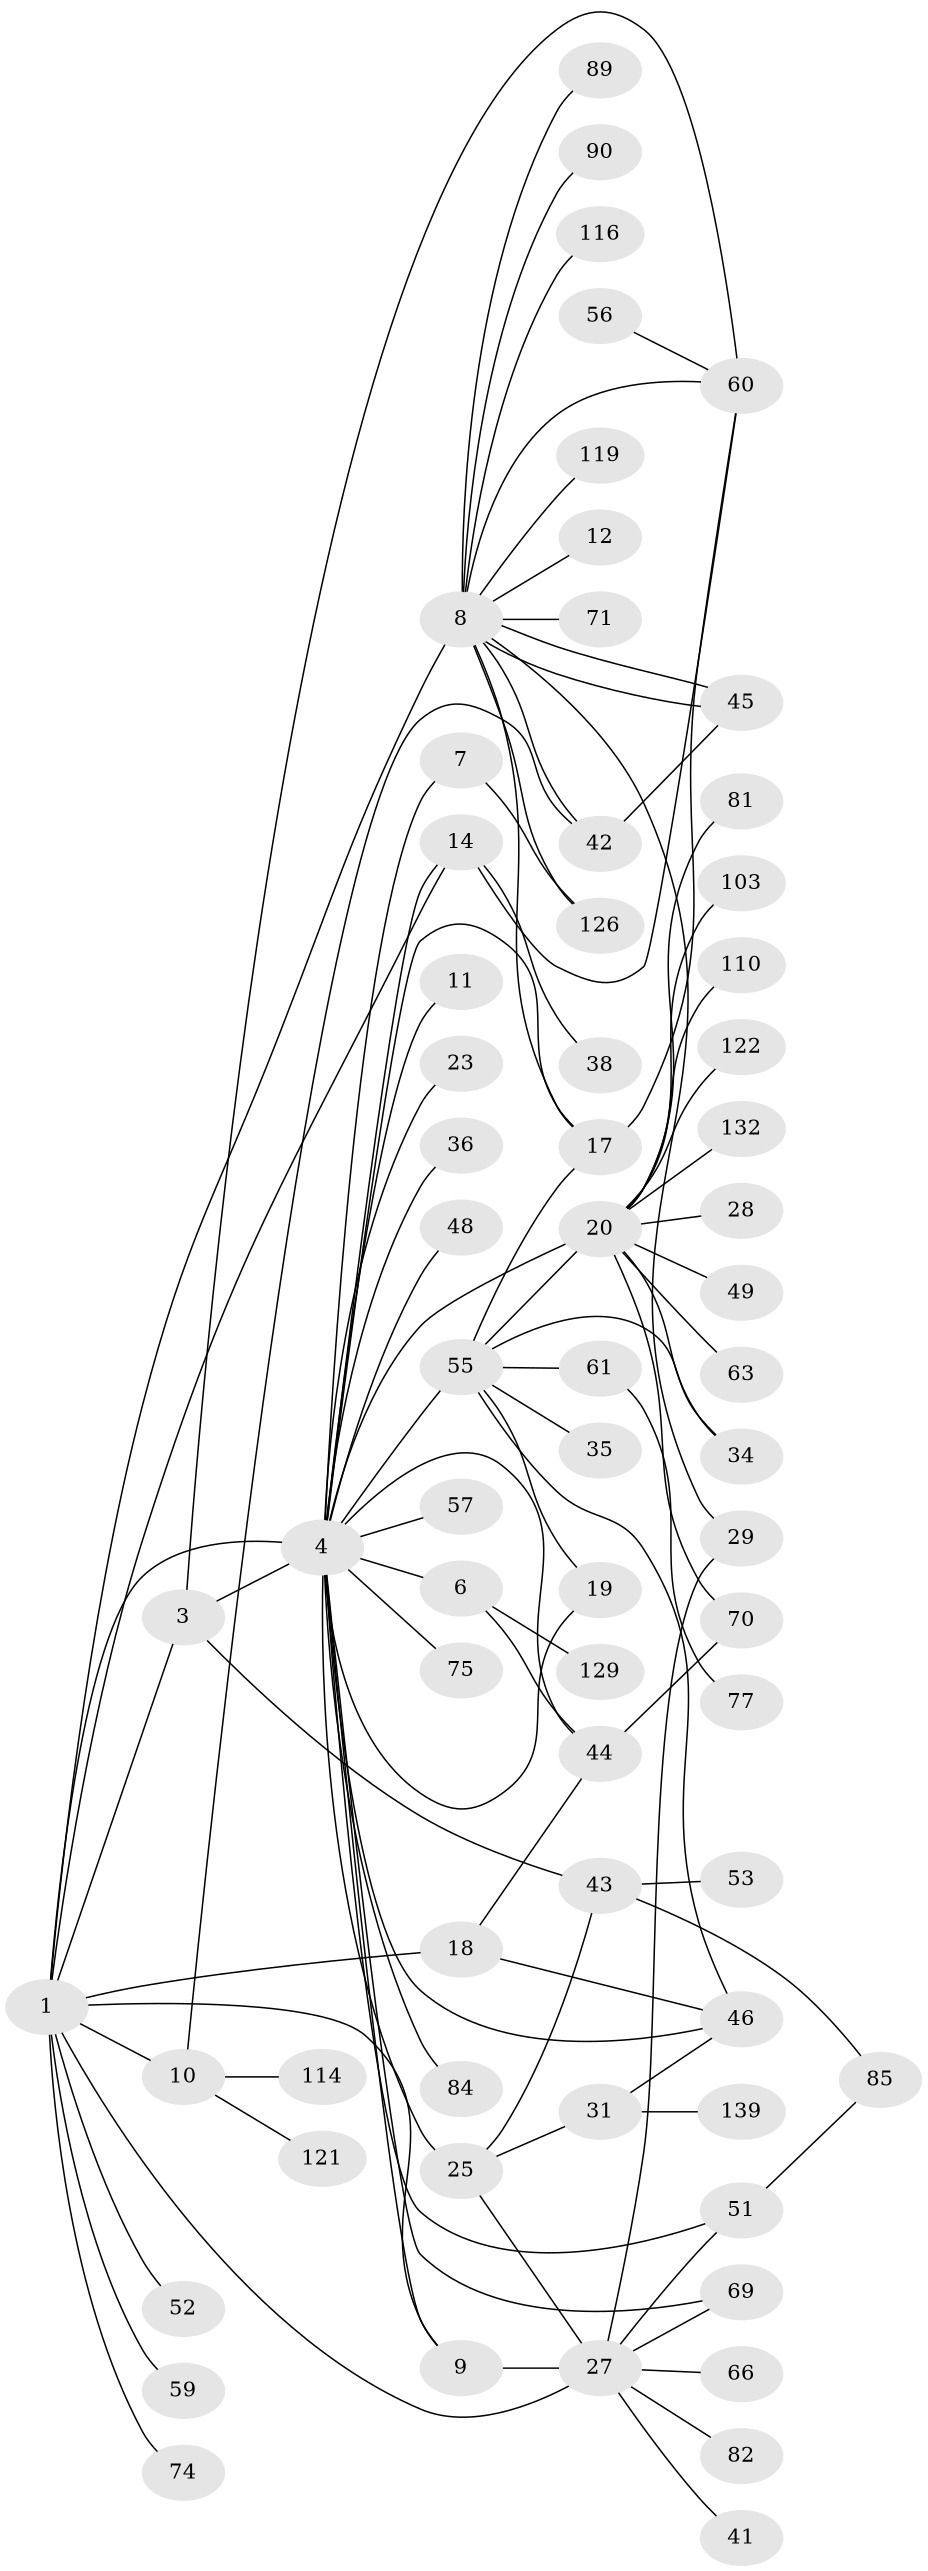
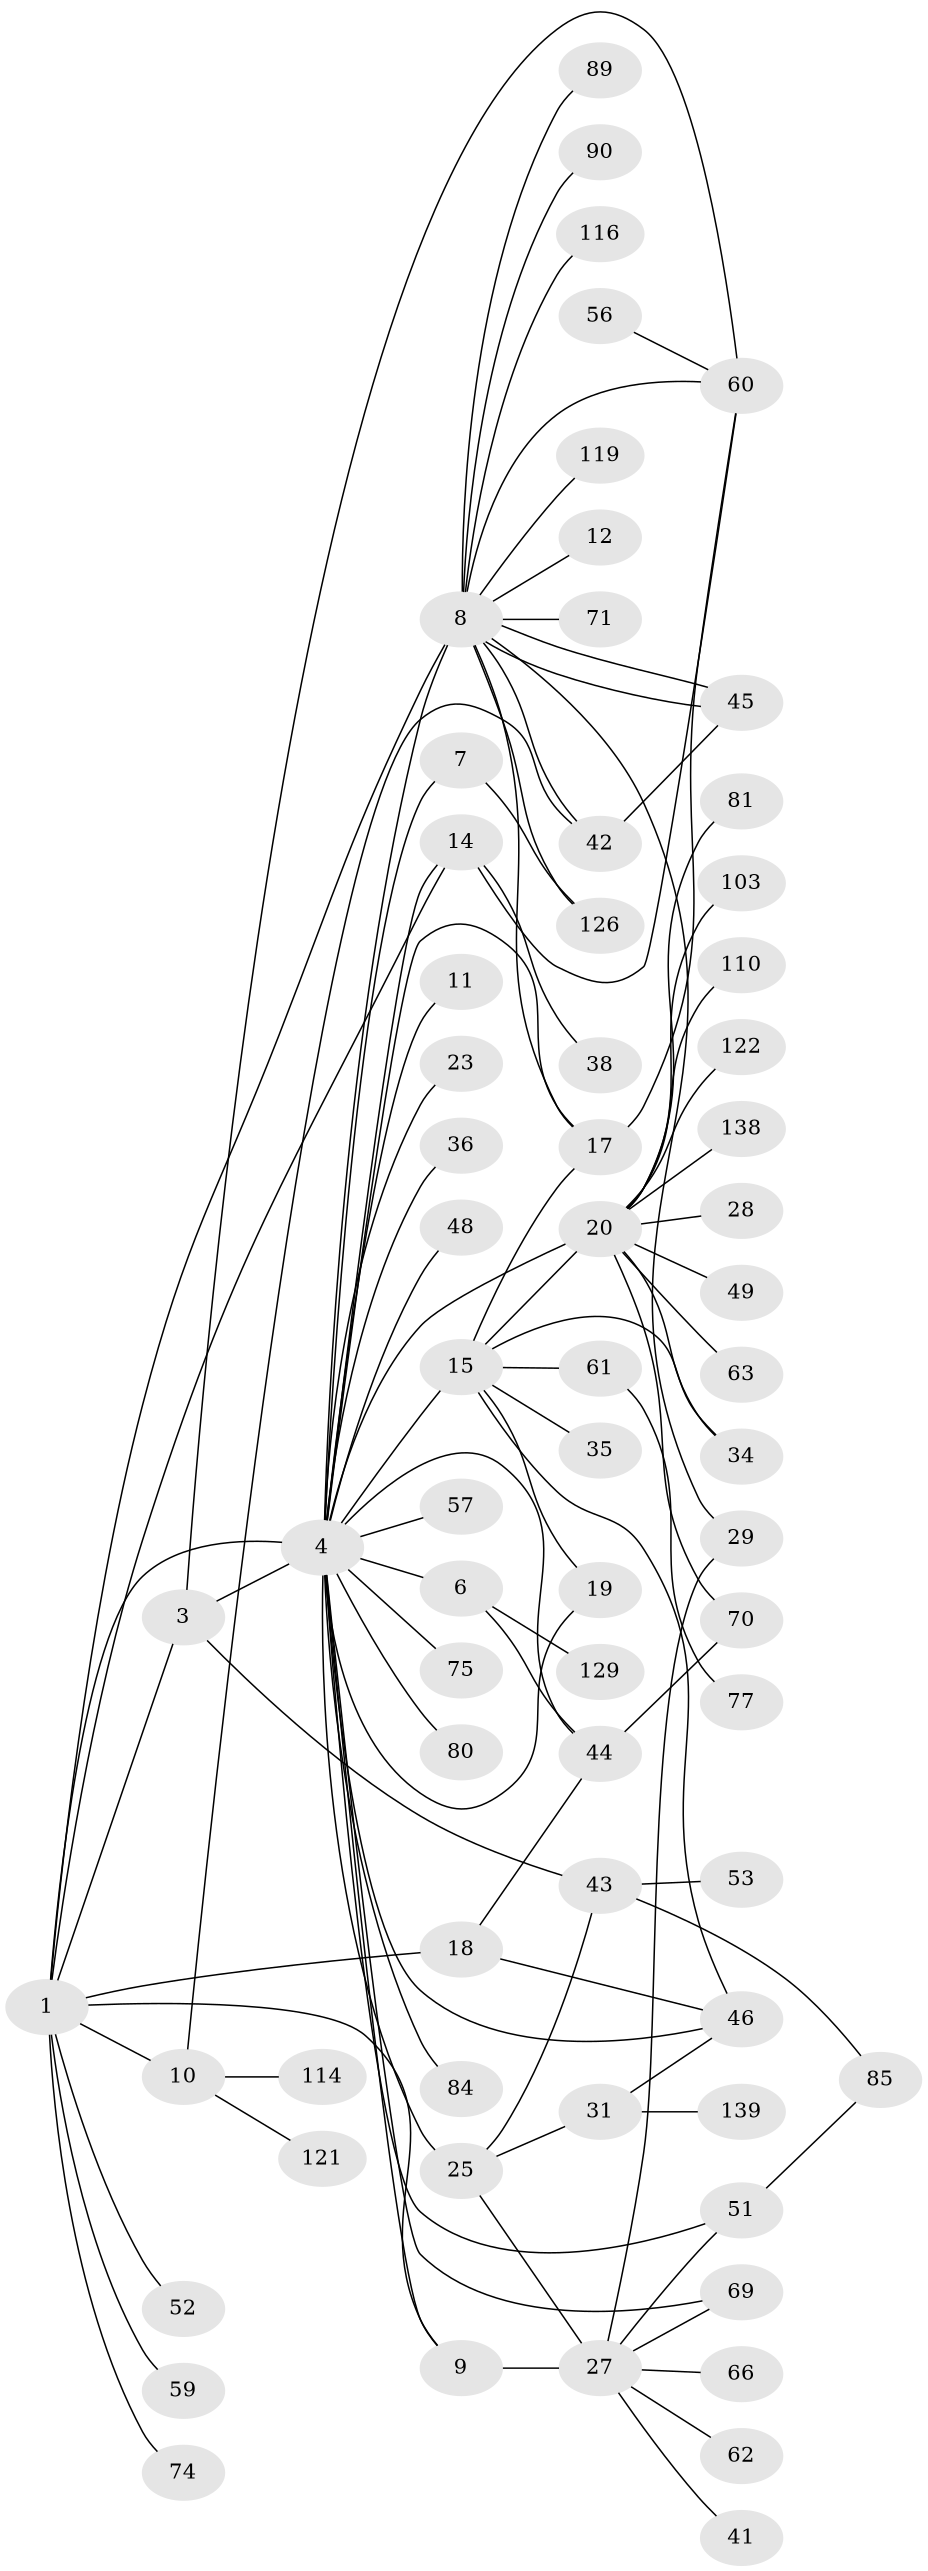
none -> (391, 859)
(742, 1129) -> (742, 1129)
(461, 1367) -> (461, 1367)
none -> (461, 1752)
(267, 2304) -> none
(742, 2456) -> (742, 2456)
